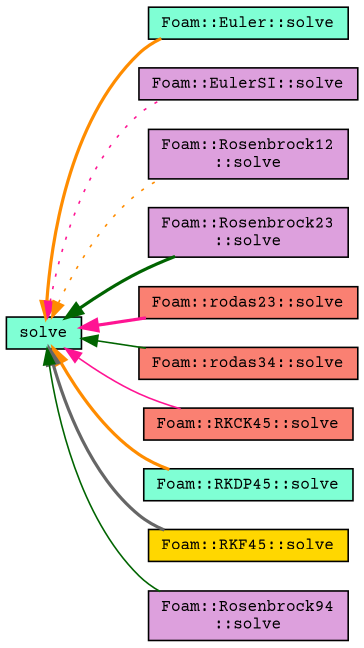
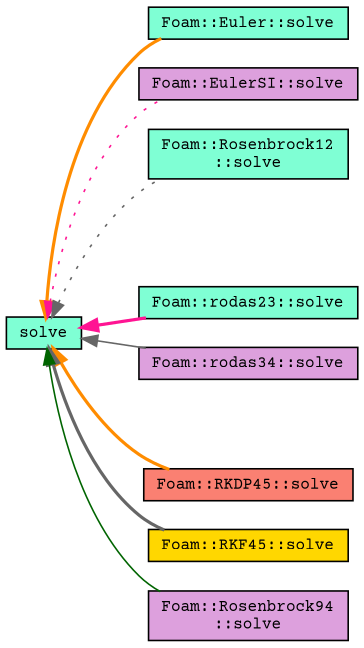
(248, 154) -> (248, 154)
(101, 232) -> (101, 232)
(248, 232) -> none
(248, 303) -> (248, 303)
(122, 345) -> (122, 345)
(248, 363) -> (248, 363)
(248, 424) -> none
(248, 485) -> (248, 485)
